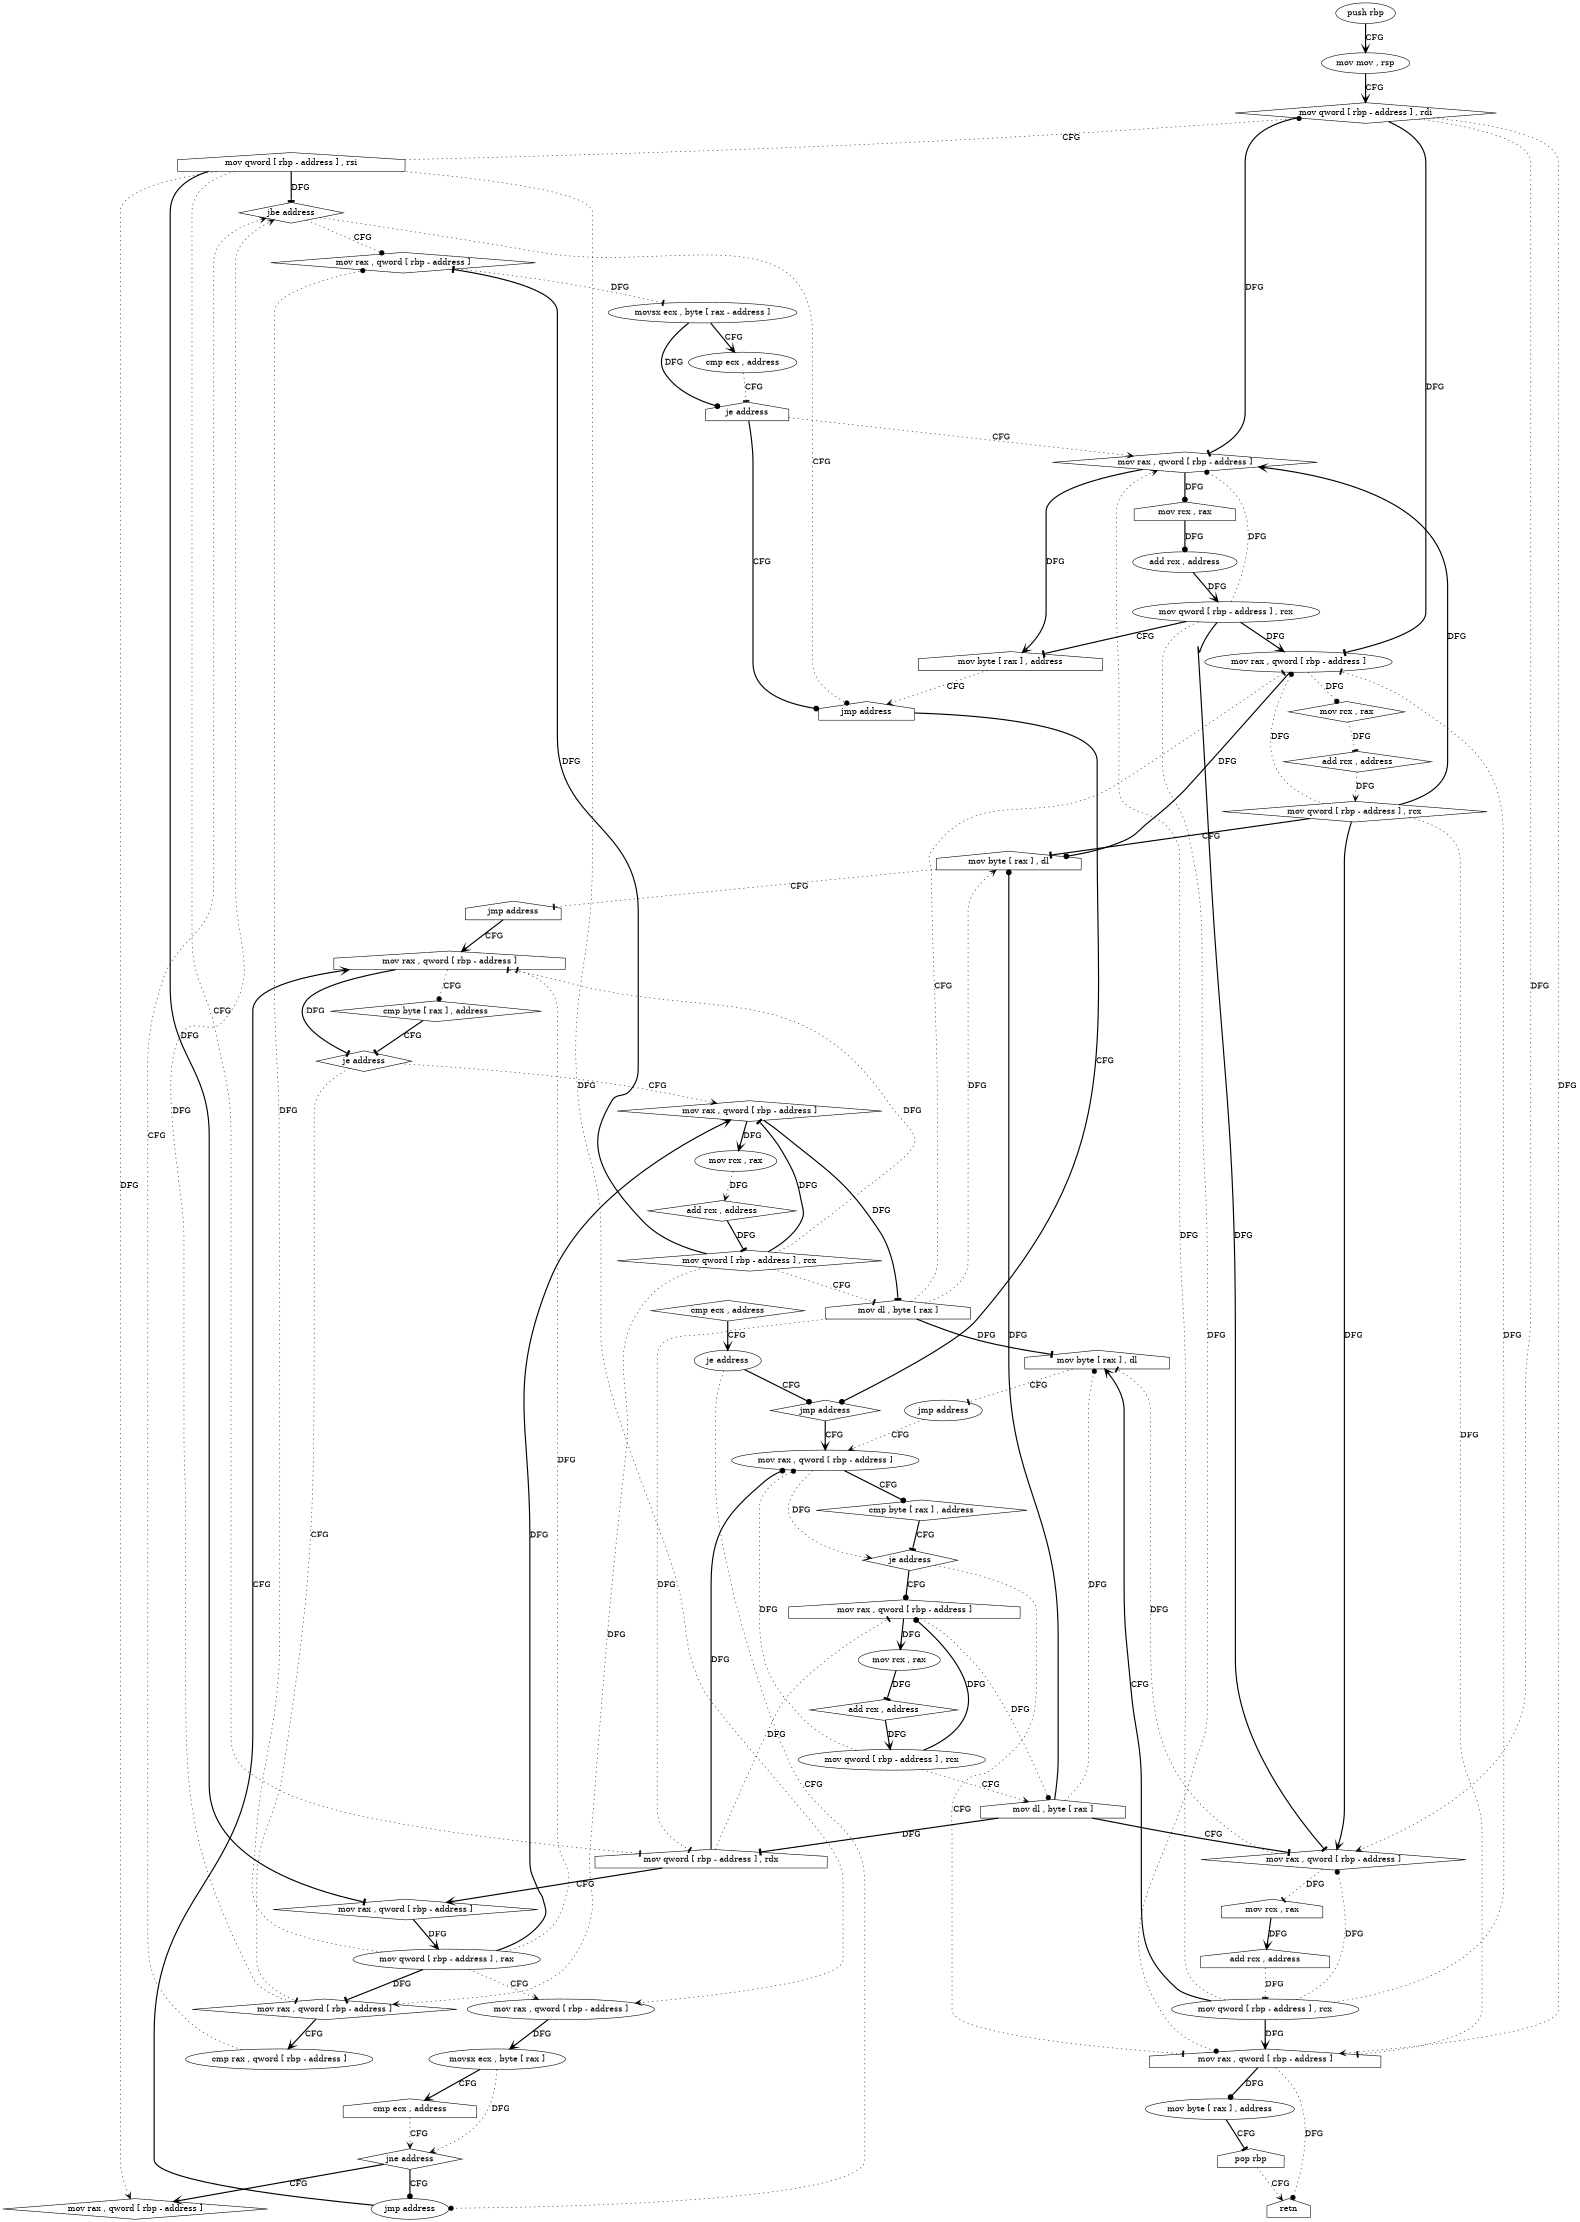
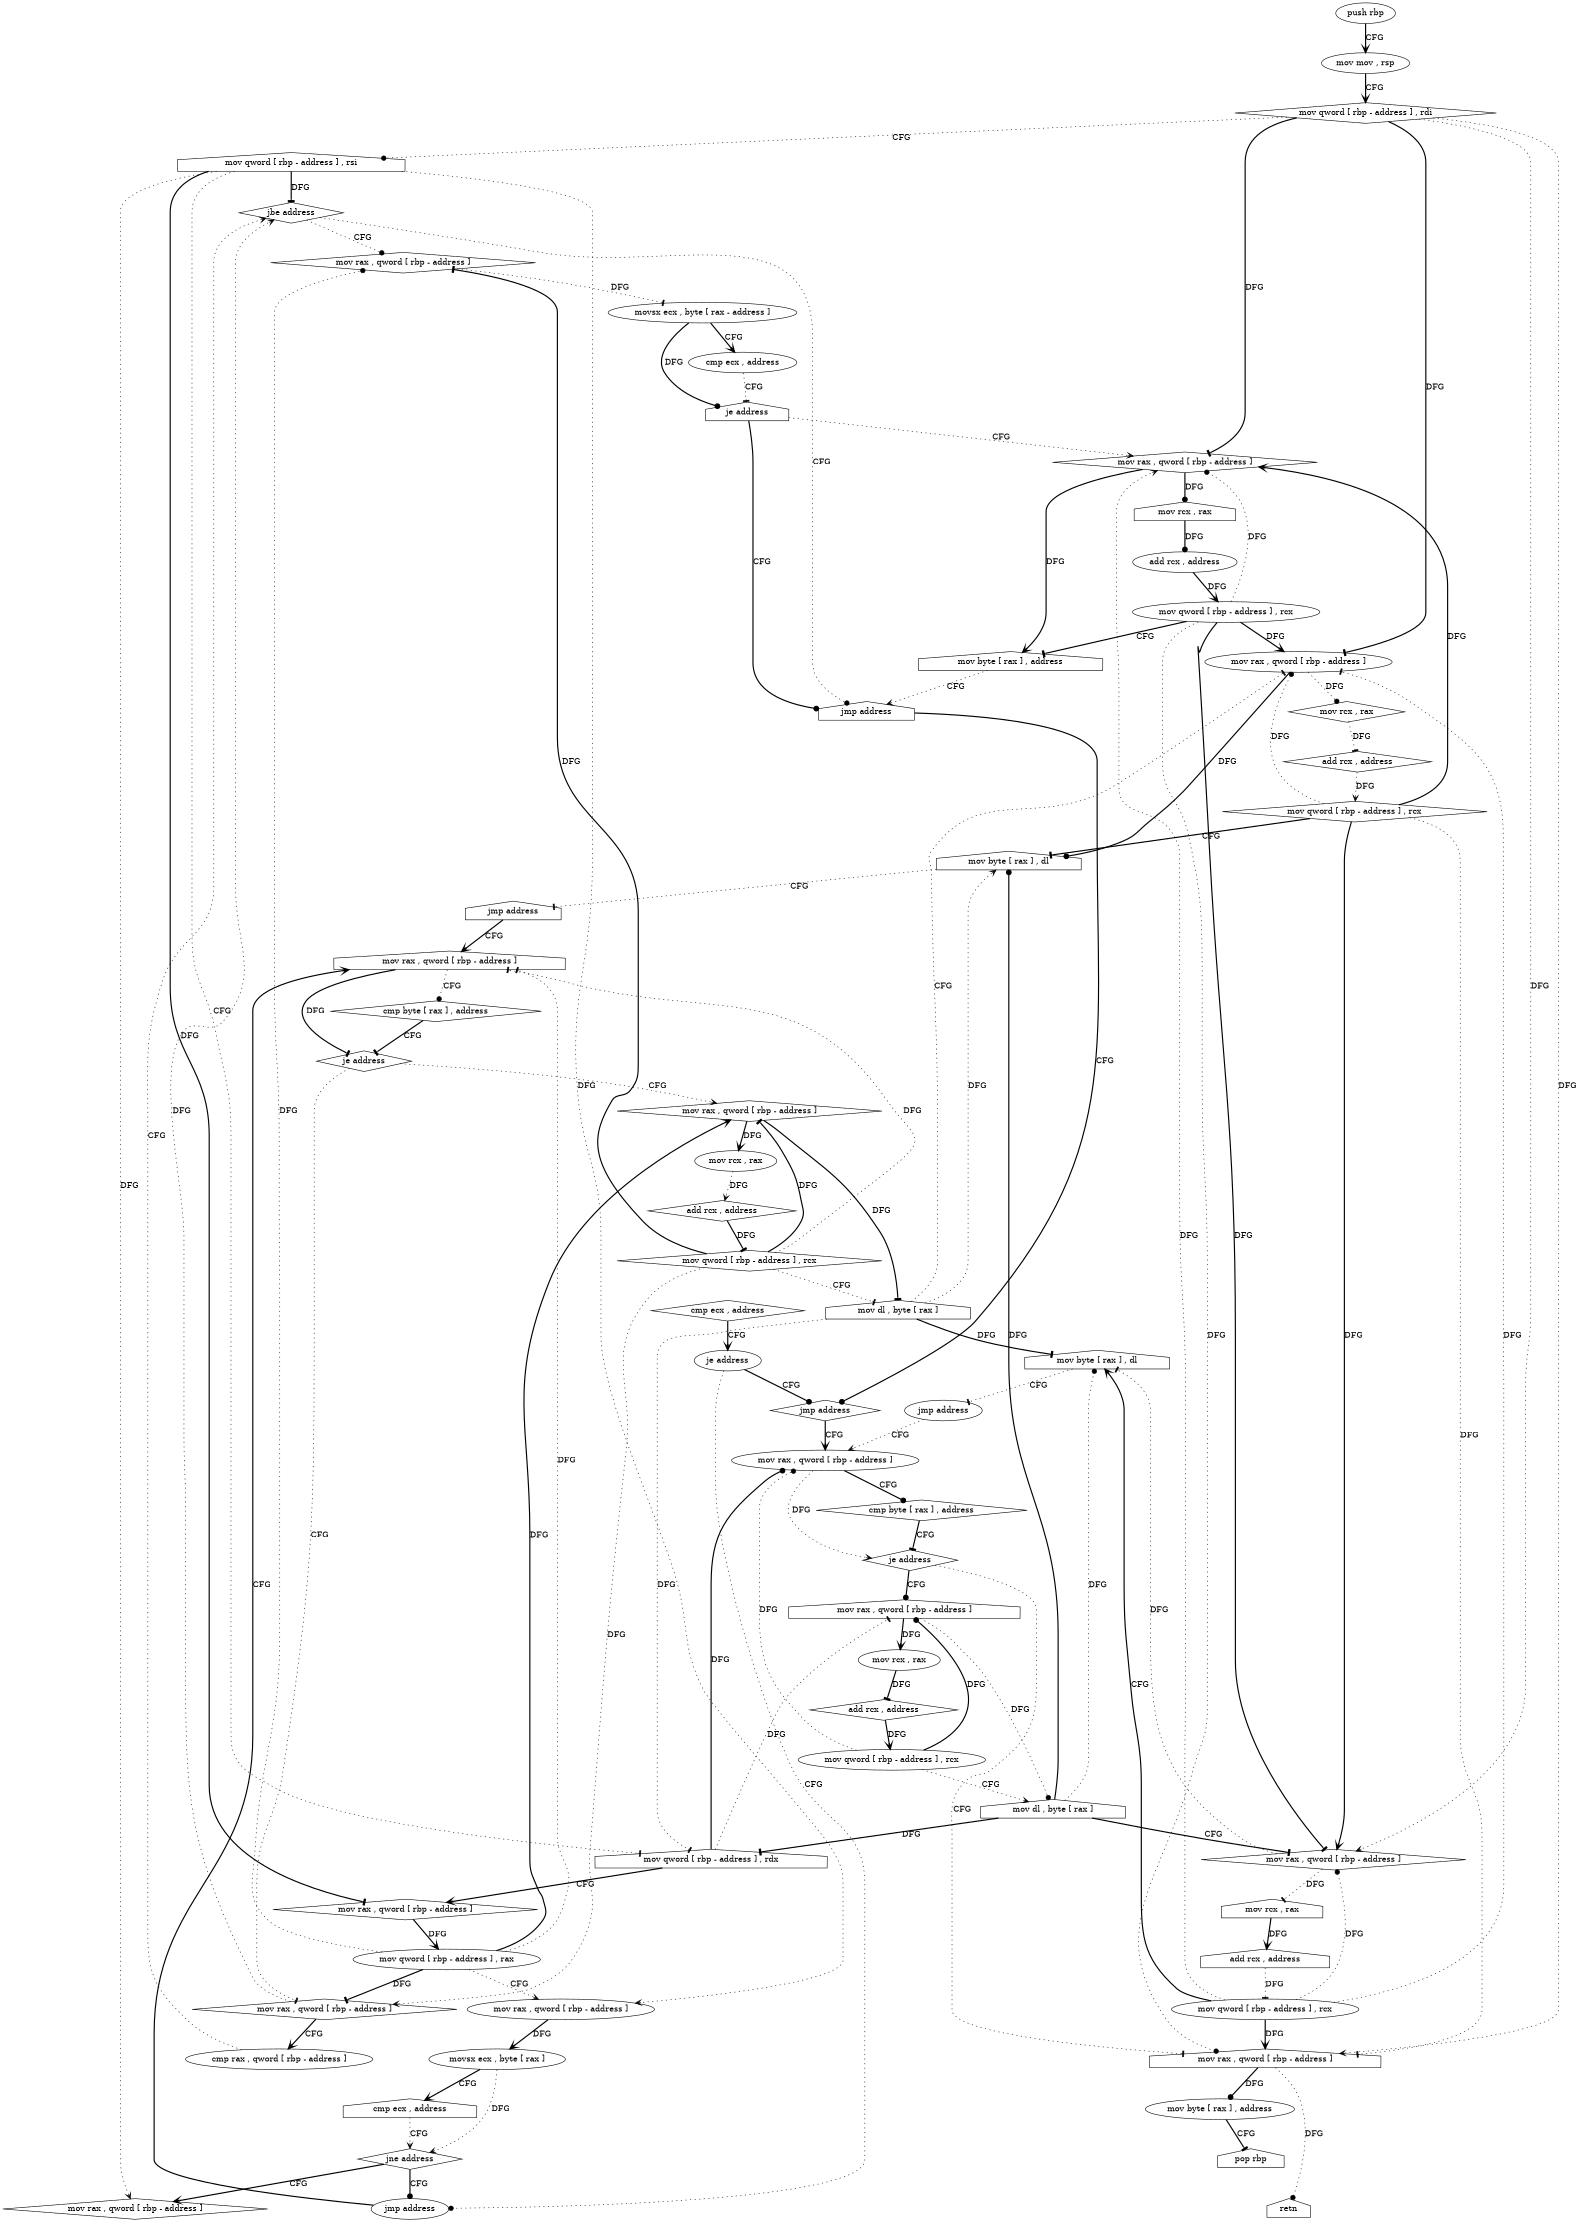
(851, 145) -> (837, 138)
(1268, 2182) -> none
